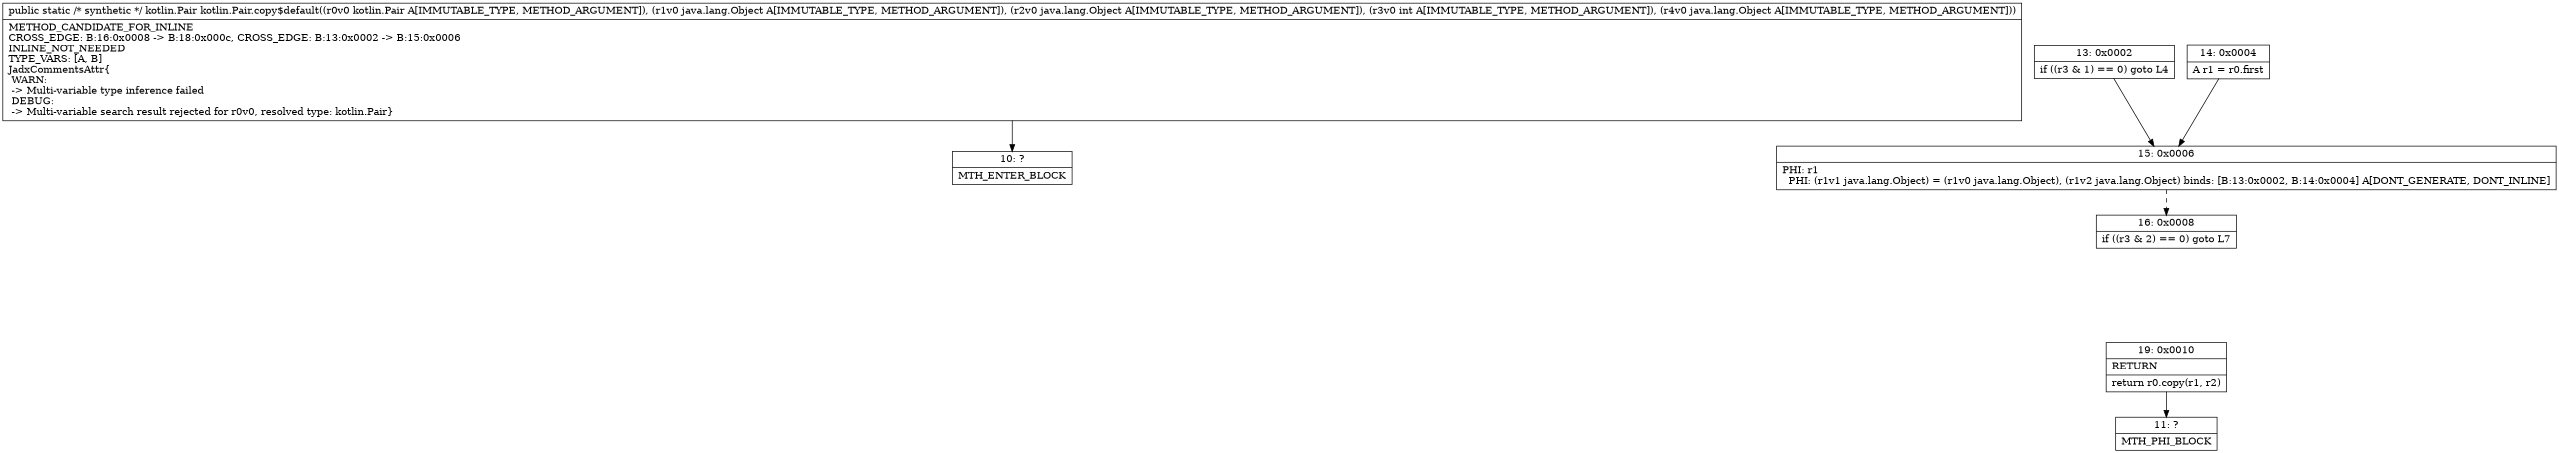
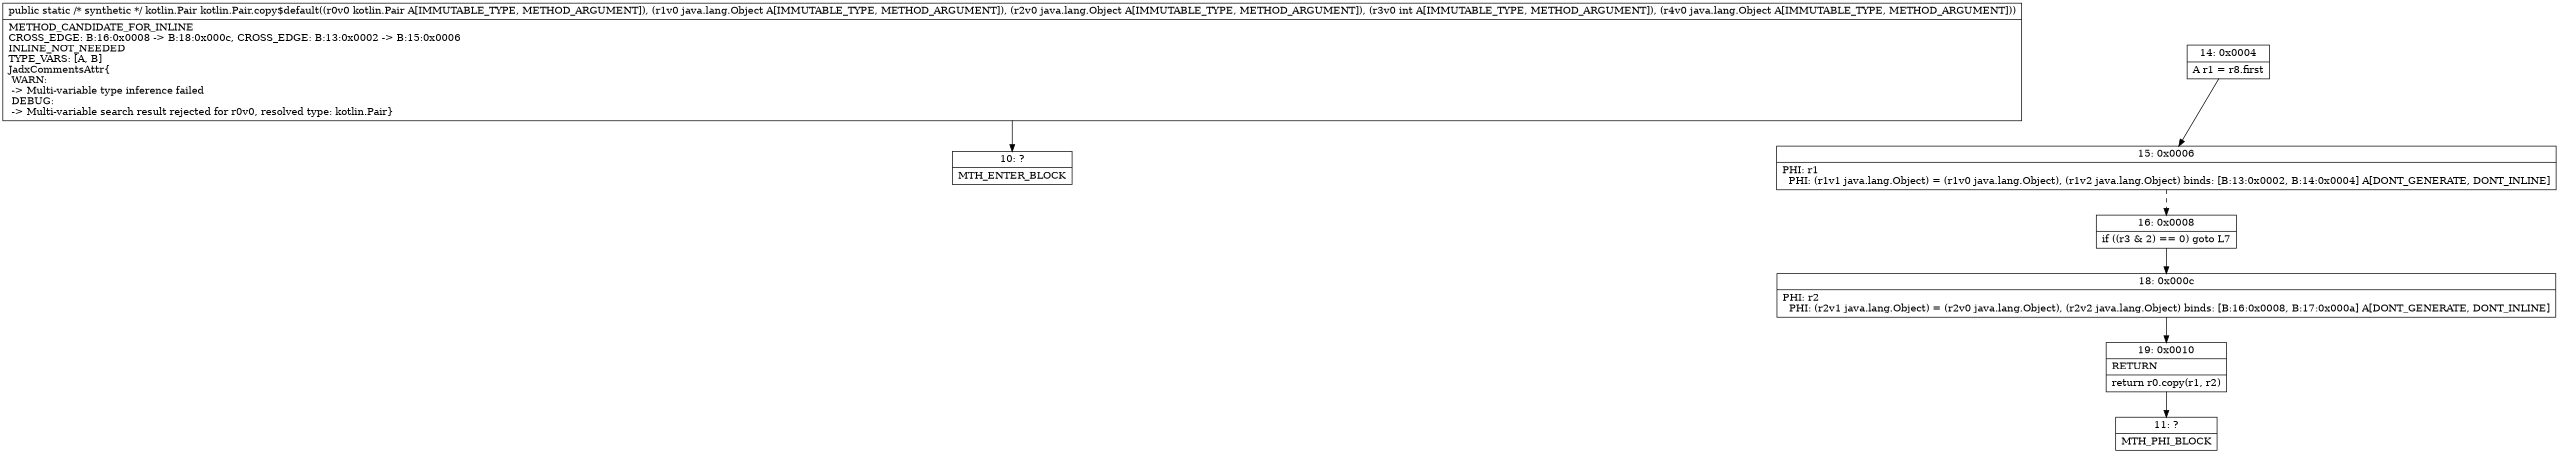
(2104, 62) -> none
(2228, 70) -> (2228, 70)
none -> (2166, 295)
